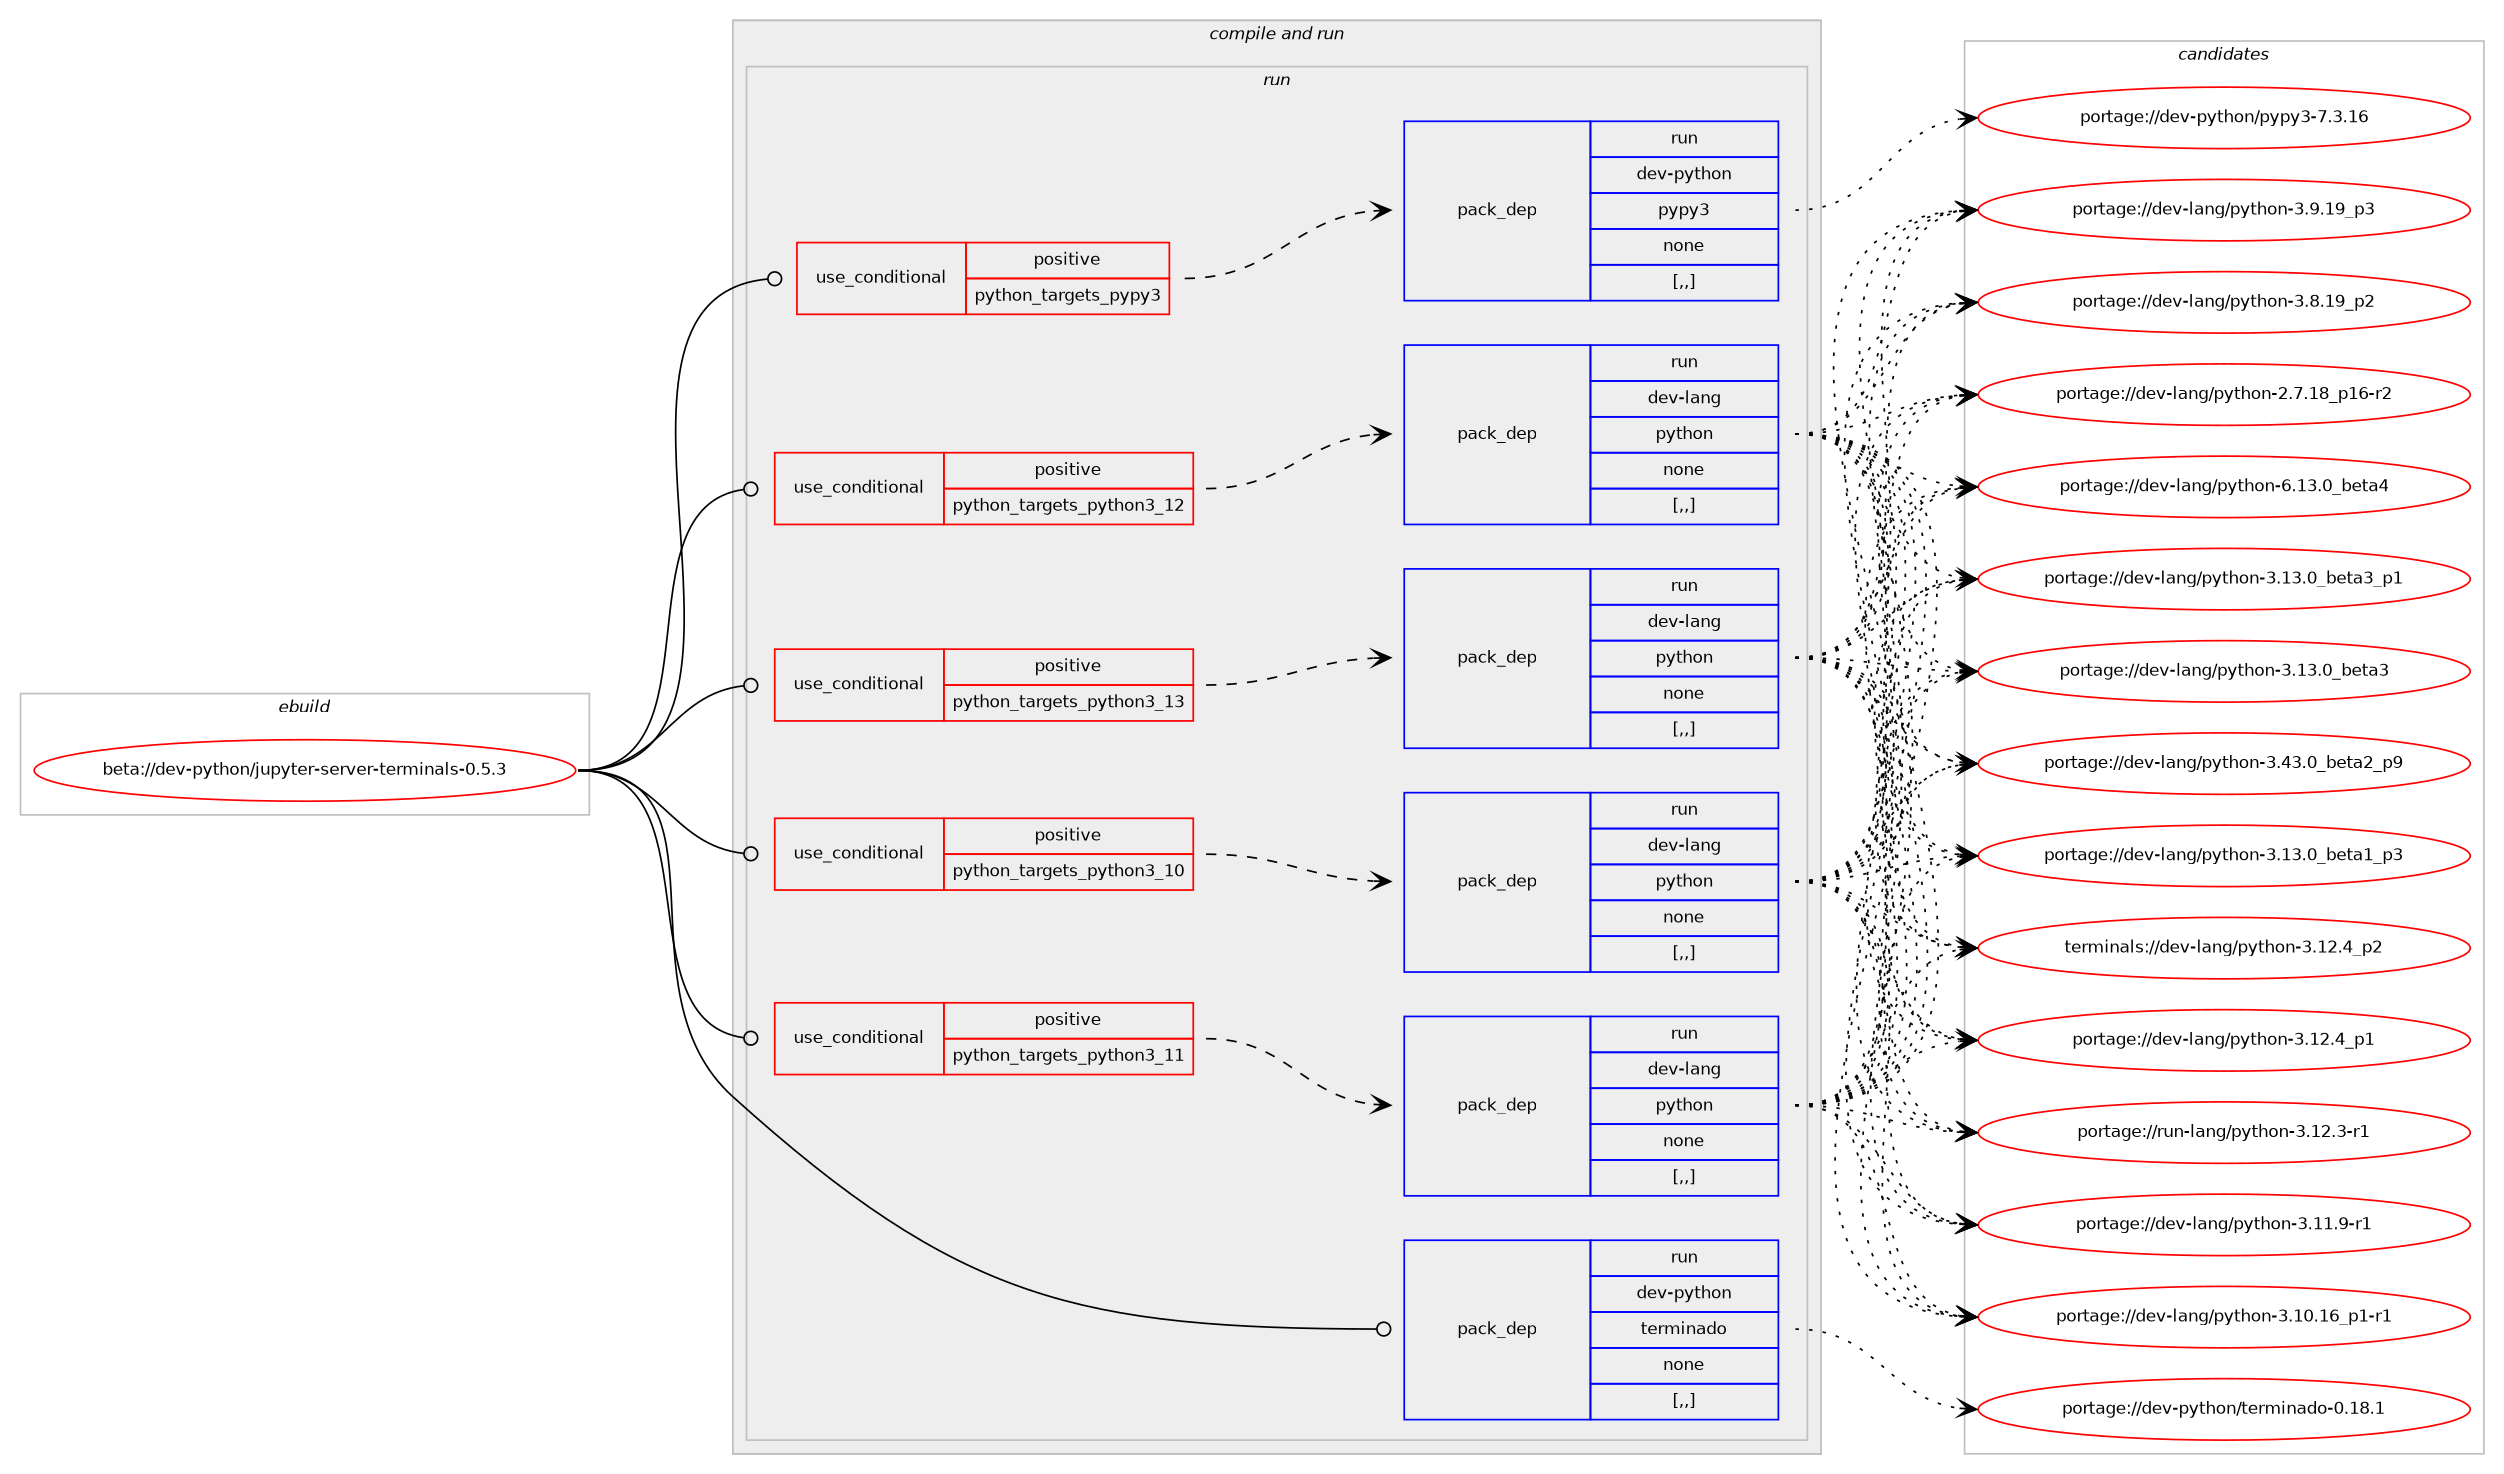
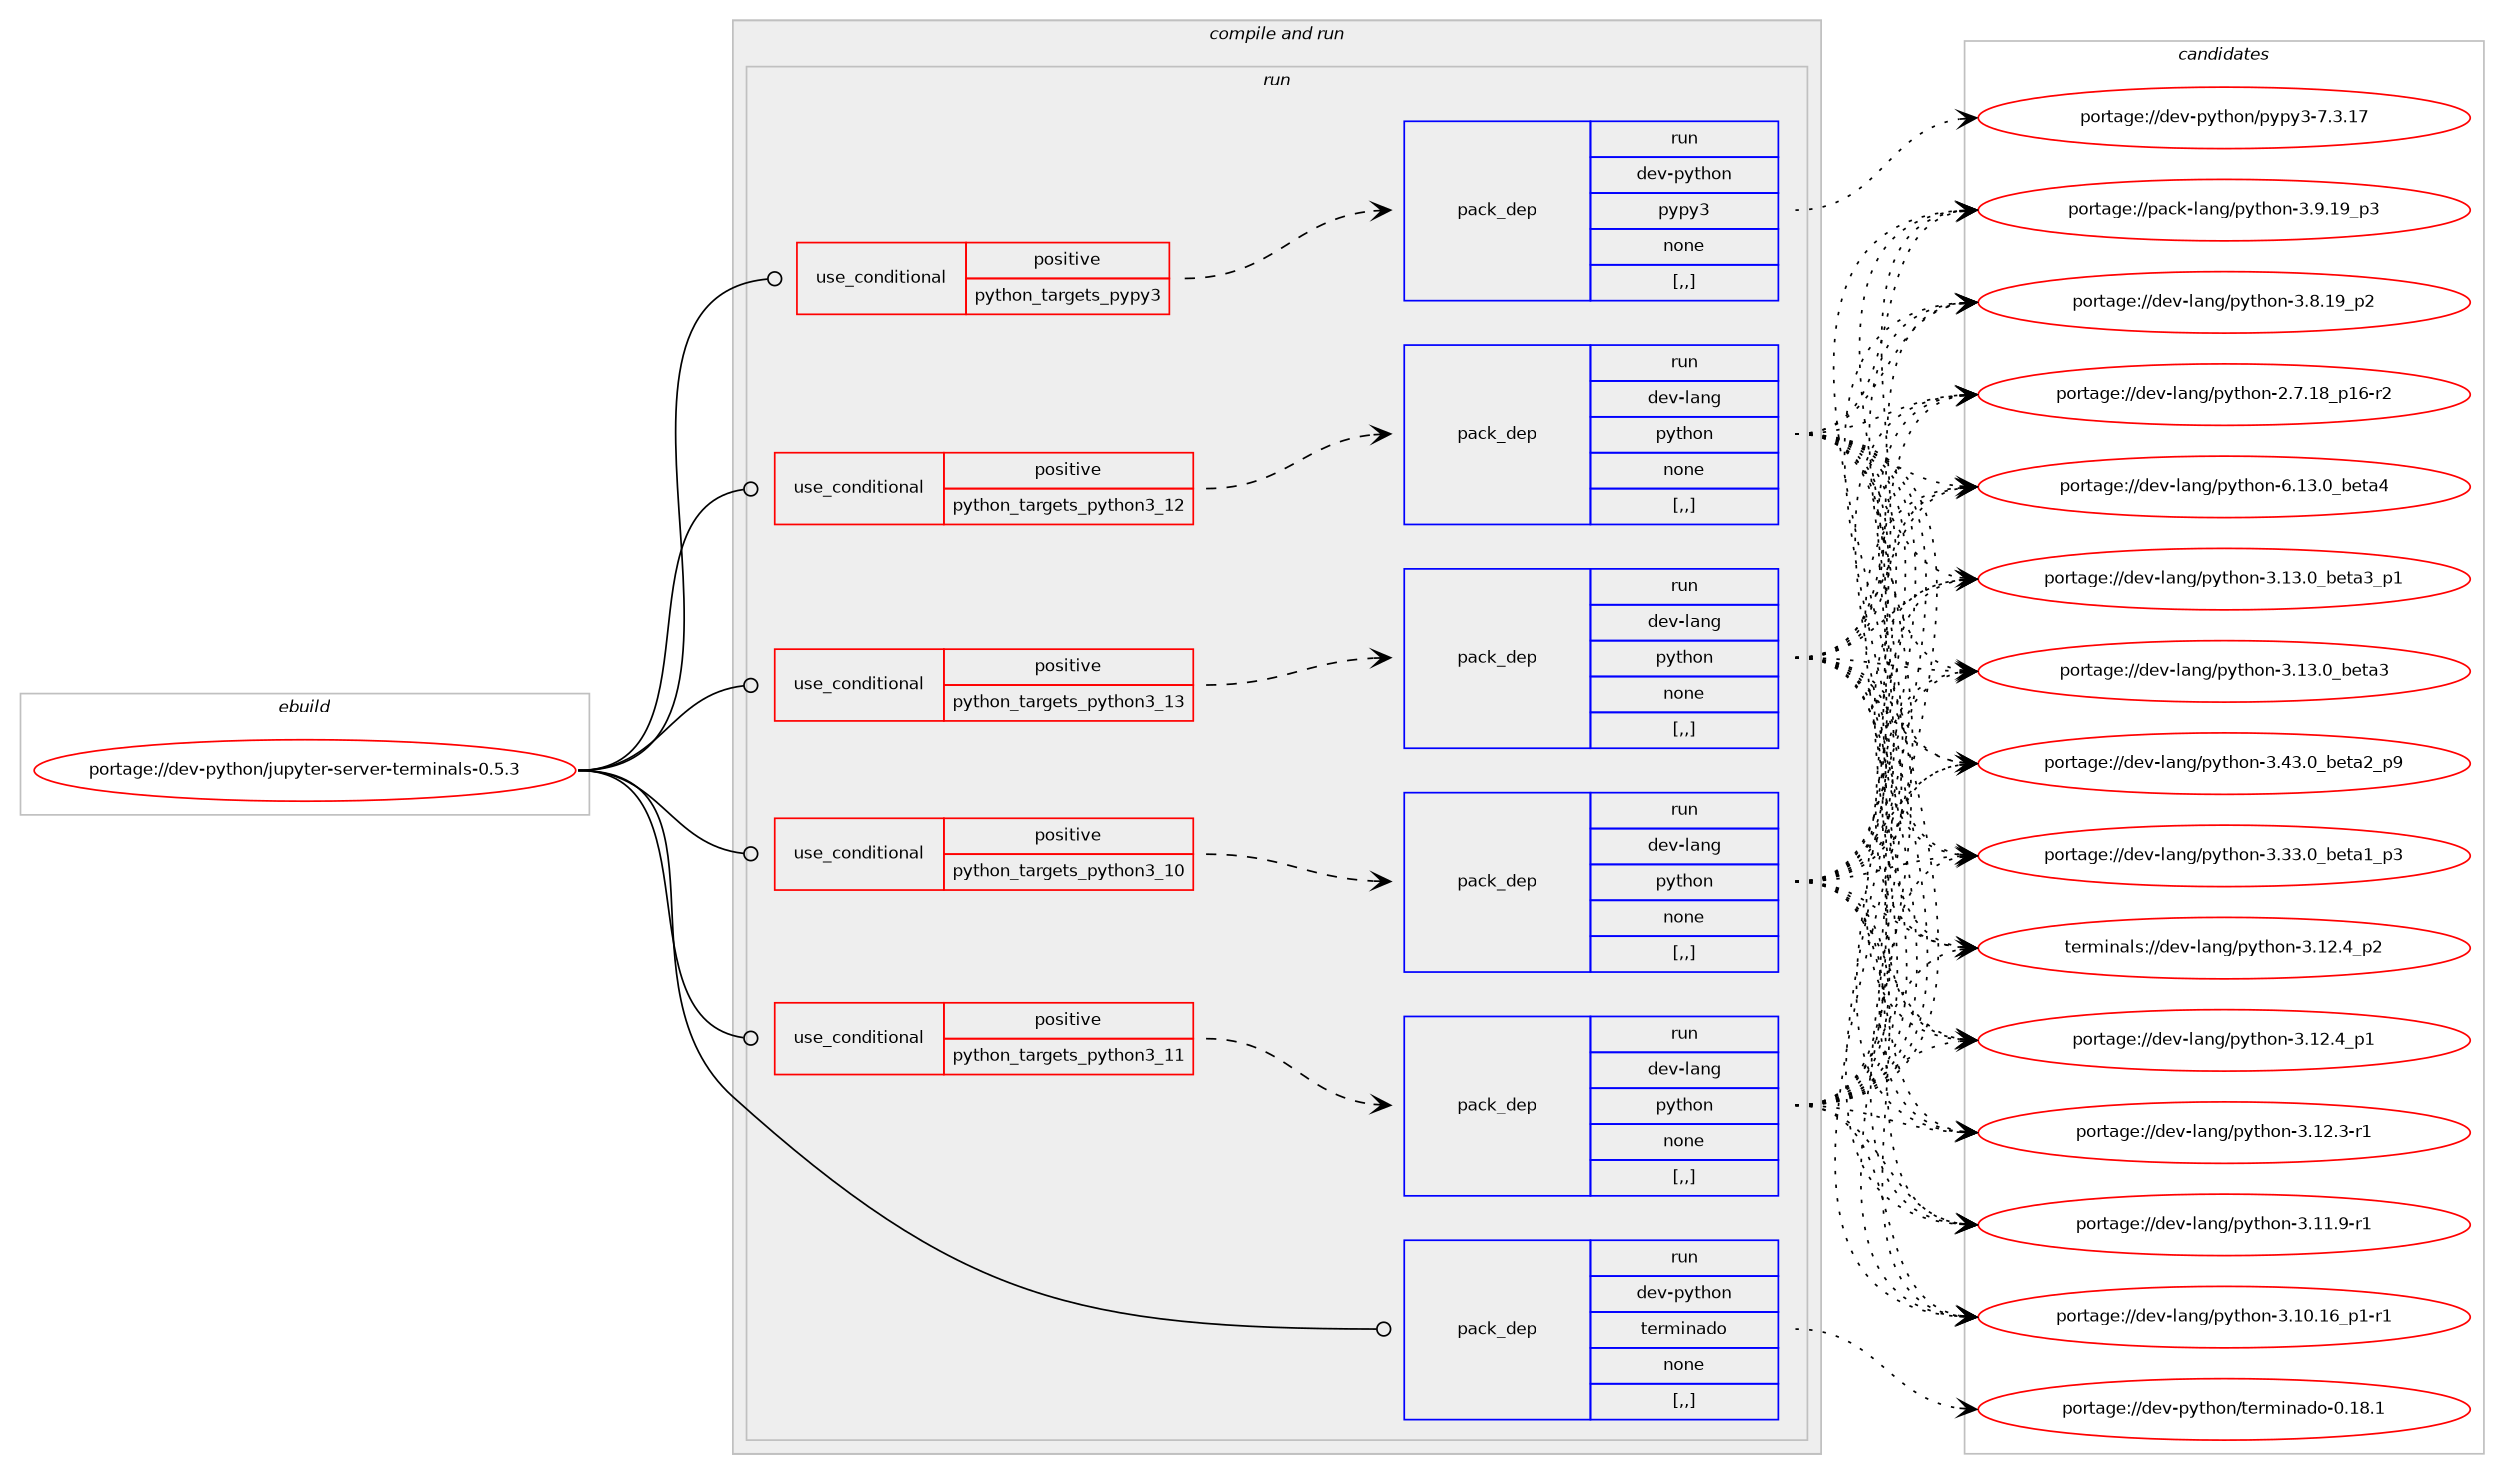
(2224, 118) -> (2224, 118)
(2224, 210) -> (2224, 210)
(305, 770) -> (305, 770)
(2224, 856) -> (2224, 856)
(2224, 1133) -> (2224, 1133)
